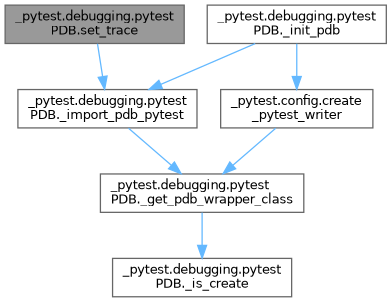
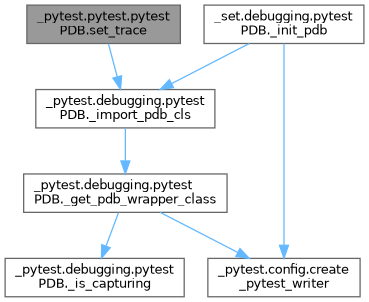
(95, 24) -> (104, 24)
(297, 24) -> (284, 24)
(107, 109) -> (125, 109)
(254, 147) -> (199, 232)
(202, 278) -> (95, 278)
